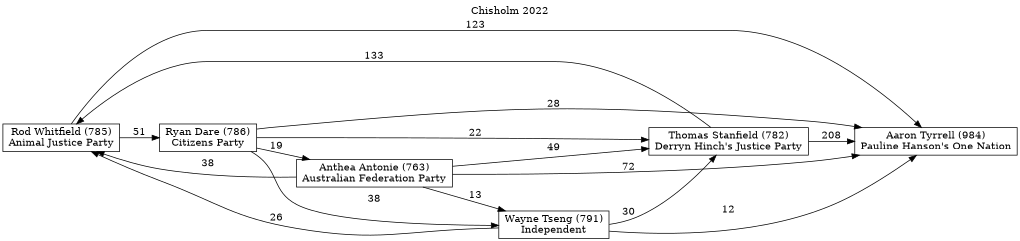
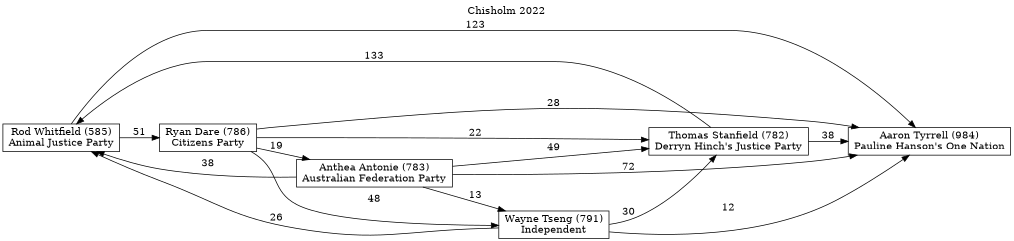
(832, 136) -> (828, 136)
(61, 138) -> (61, 138)
(374, 173) -> (374, 173)
(374, 199) -> (374, 199)
